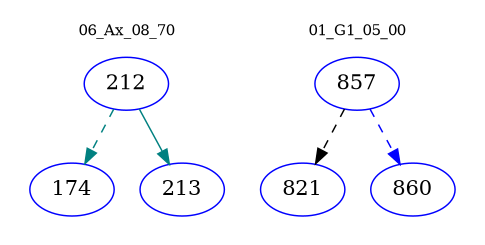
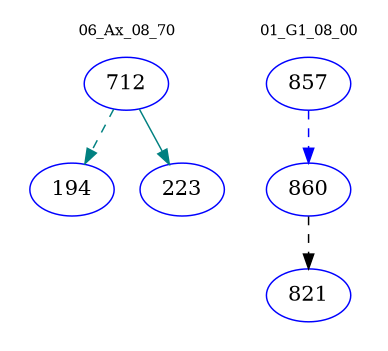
(358, 32) -> (309, 32)
(126, 84) -> (126, 84)
(334, 130) -> (309, 235)
(72, 190) -> (72, 190)
(182, 190) -> (182, 190)
